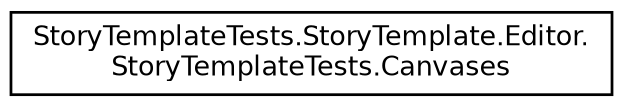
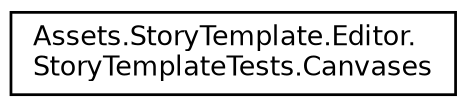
(311, 54) -> (233, 54)
